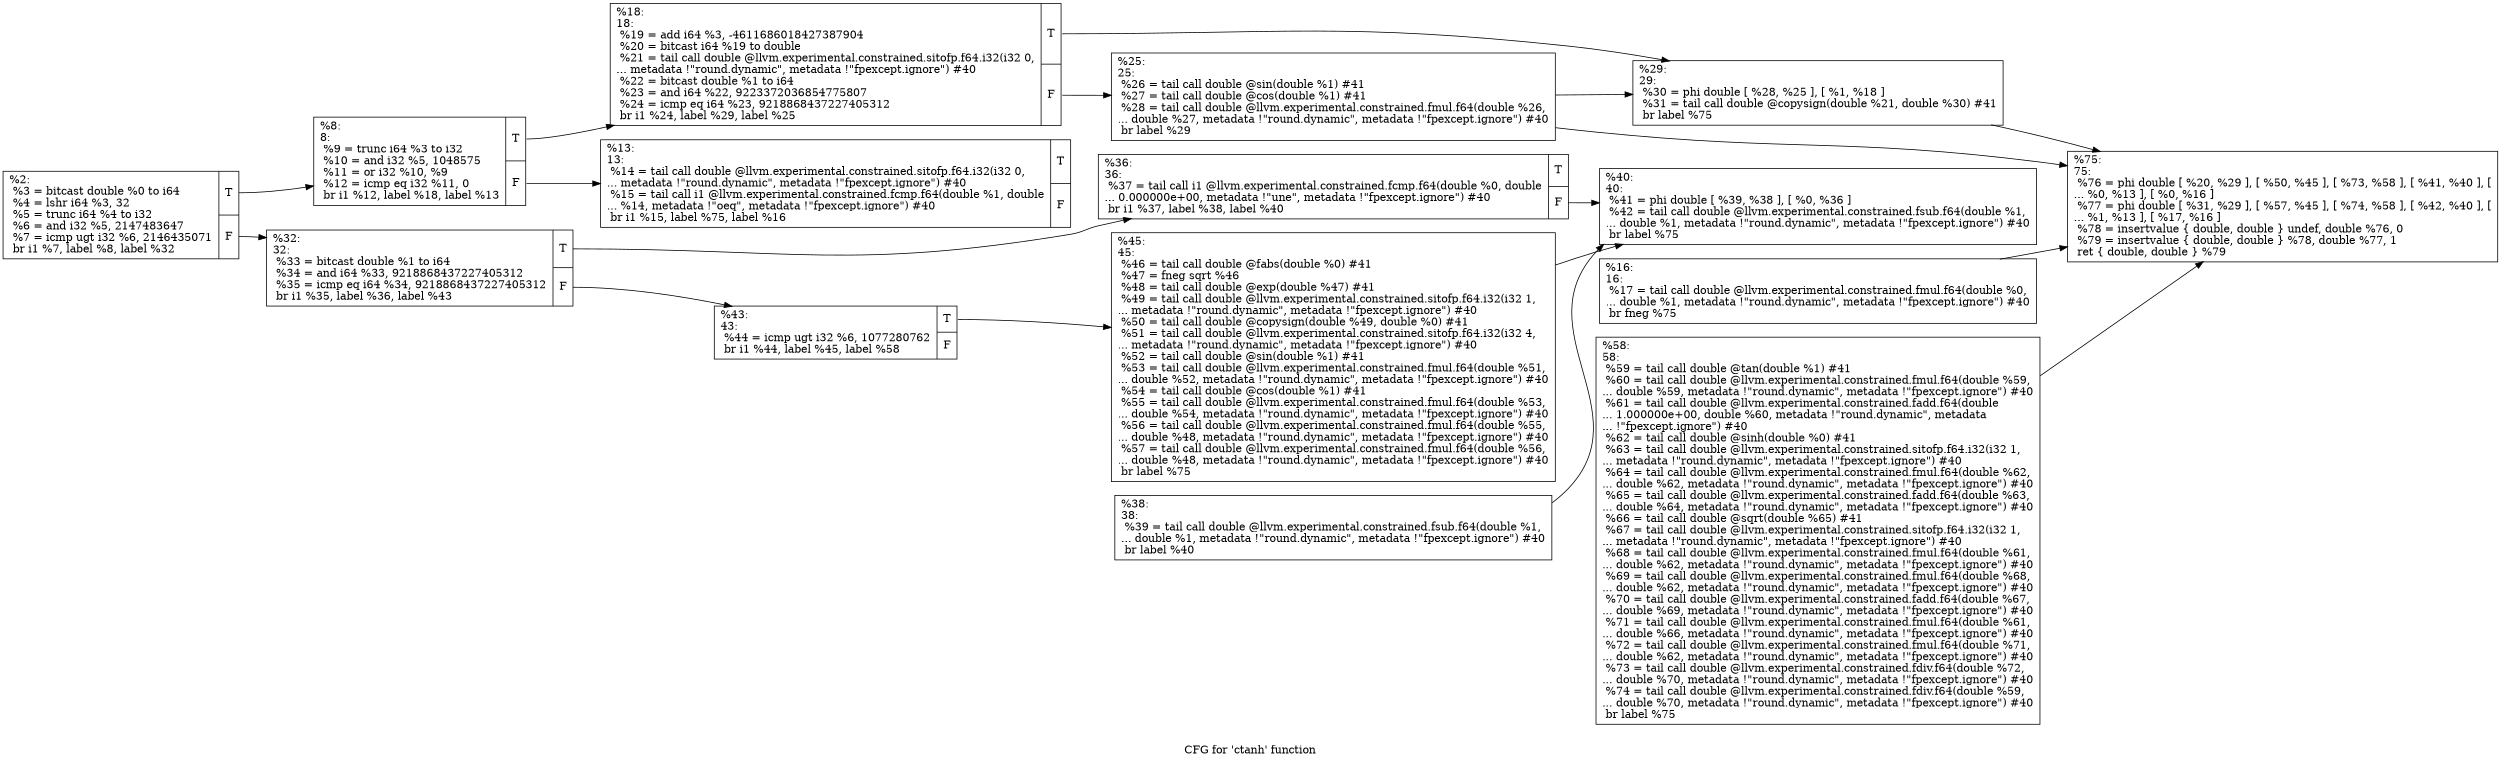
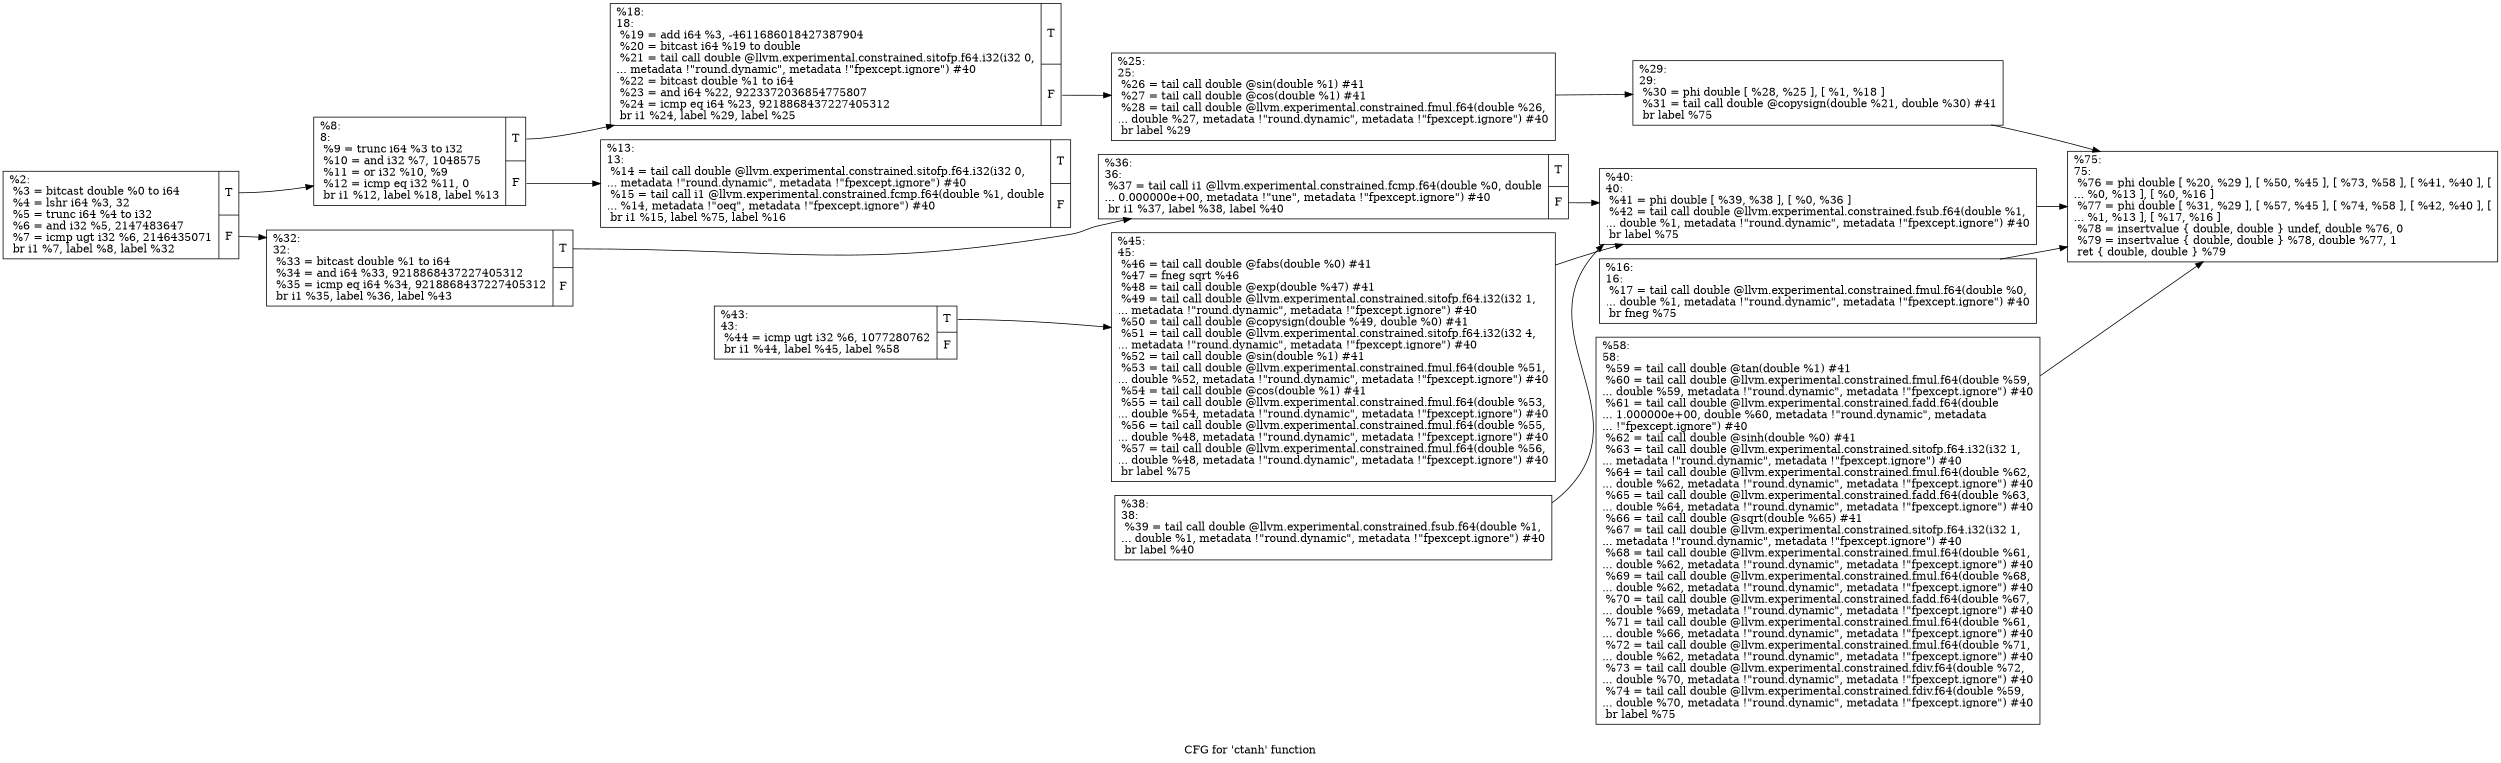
(1363, 32) -> none
(1808, 145) -> (2048, 207)
(401, 161) -> (401, 161)
(649, 292) -> none
